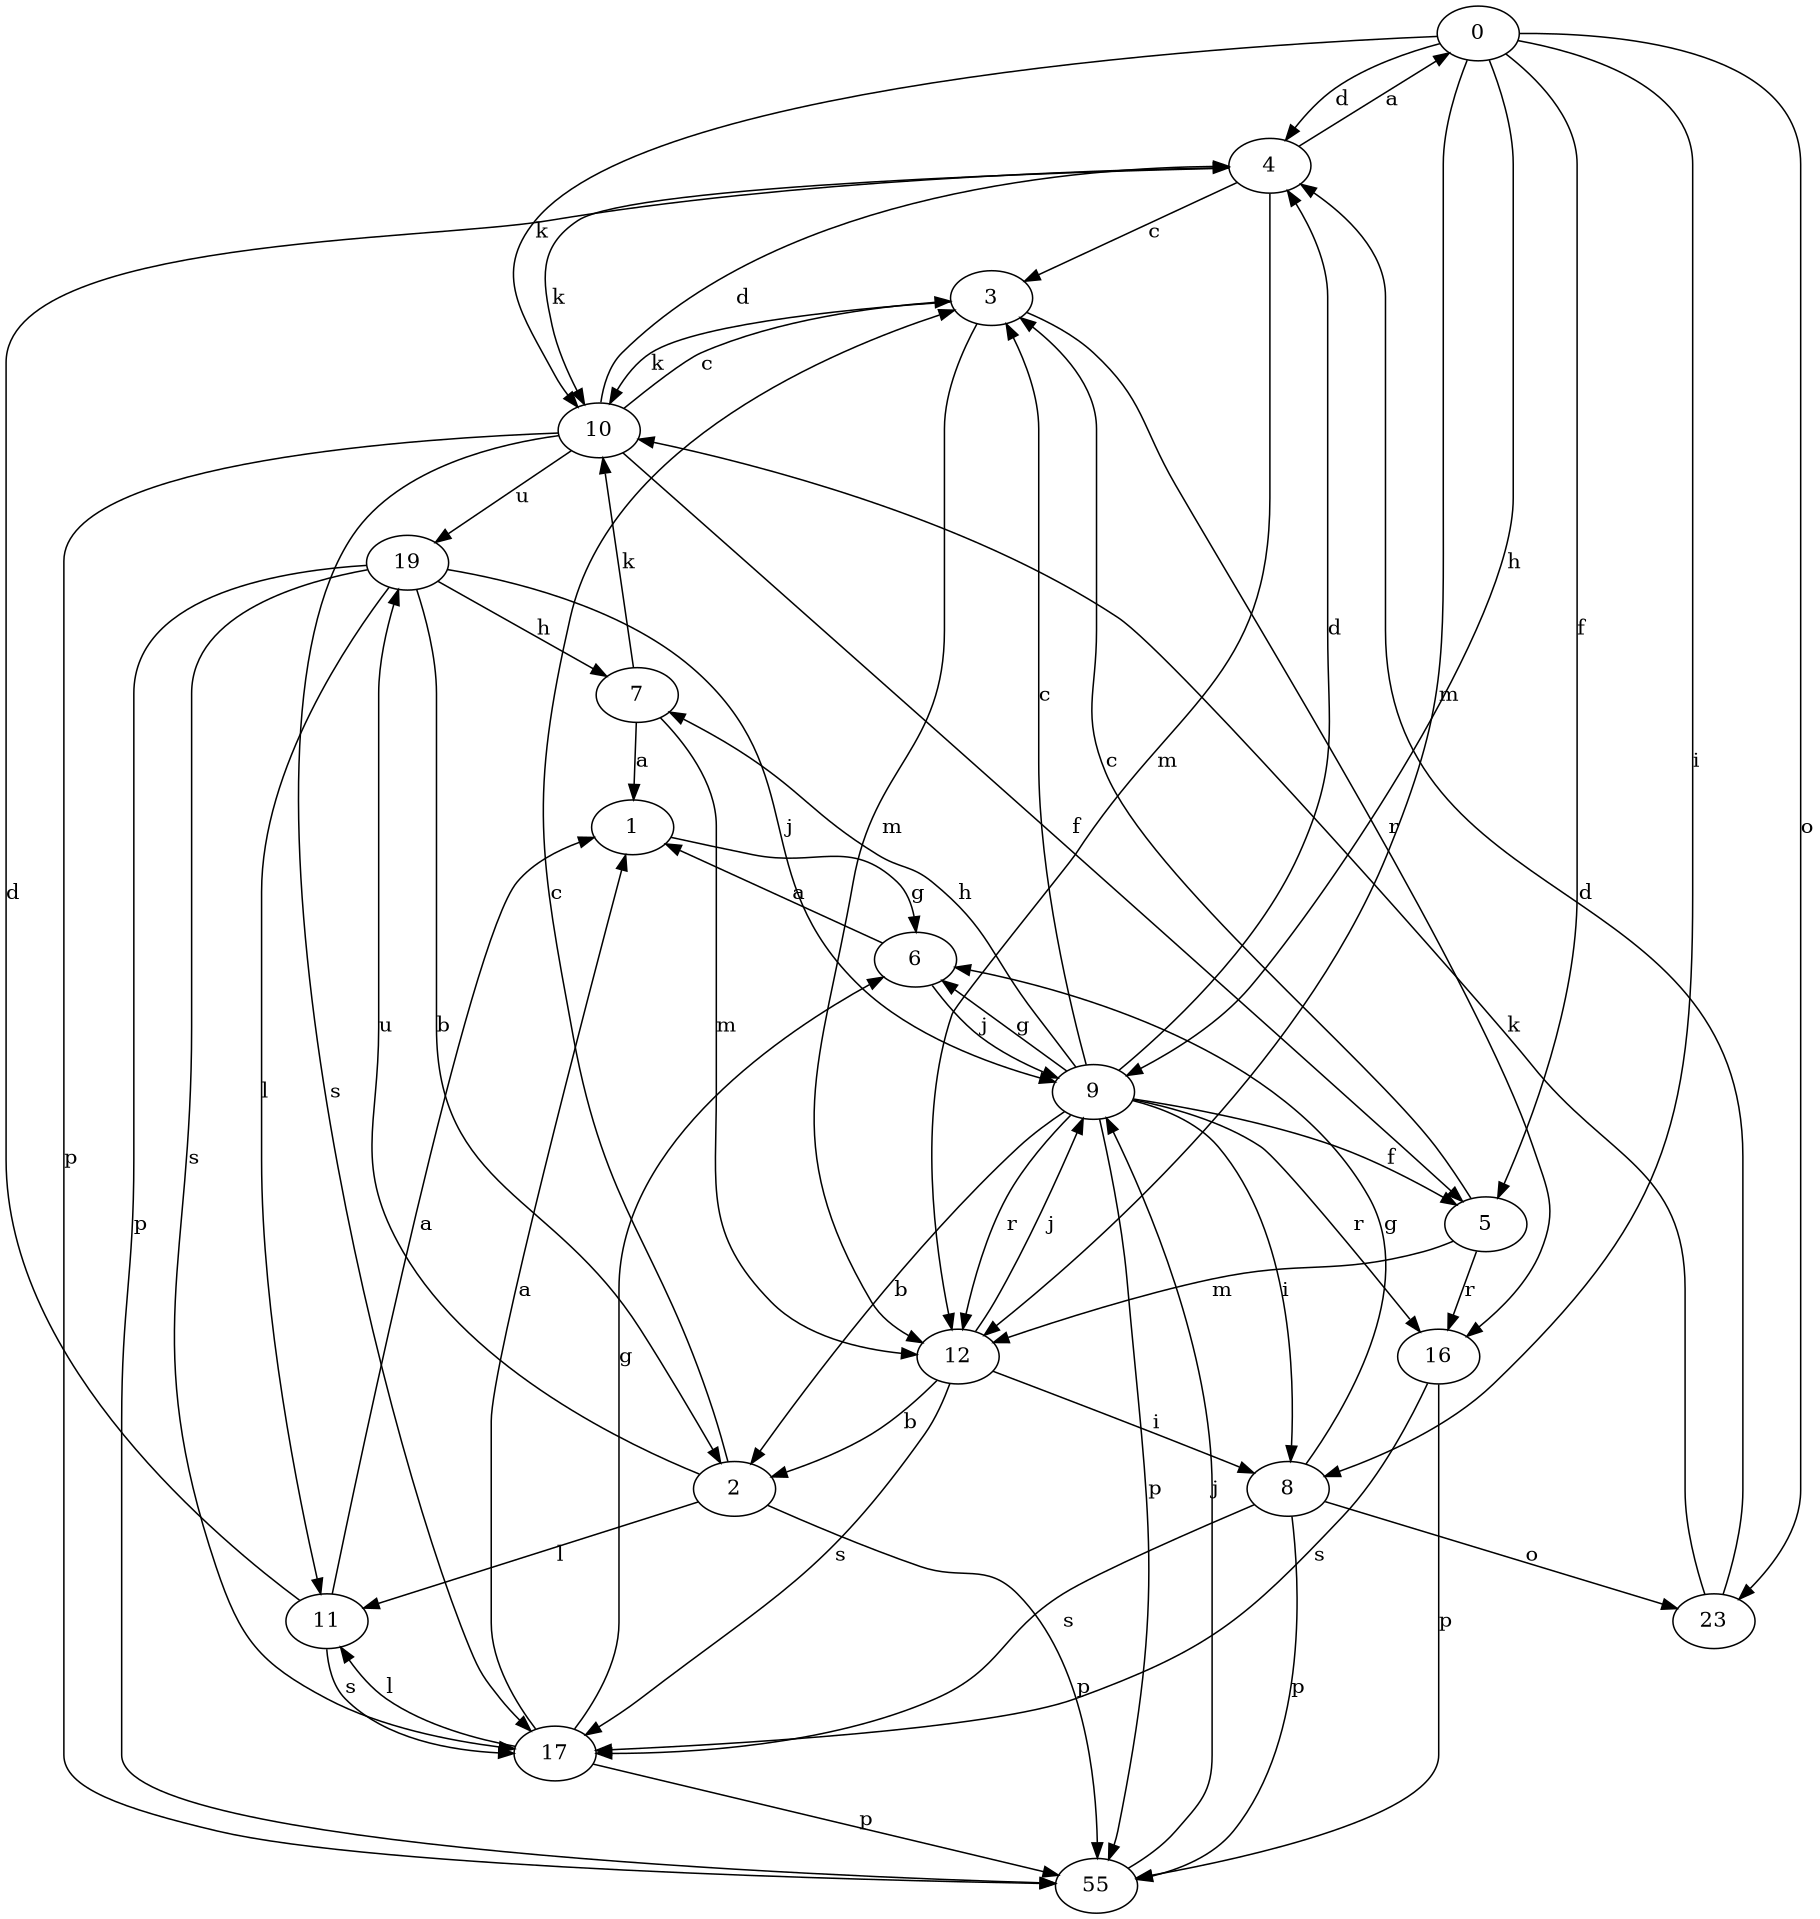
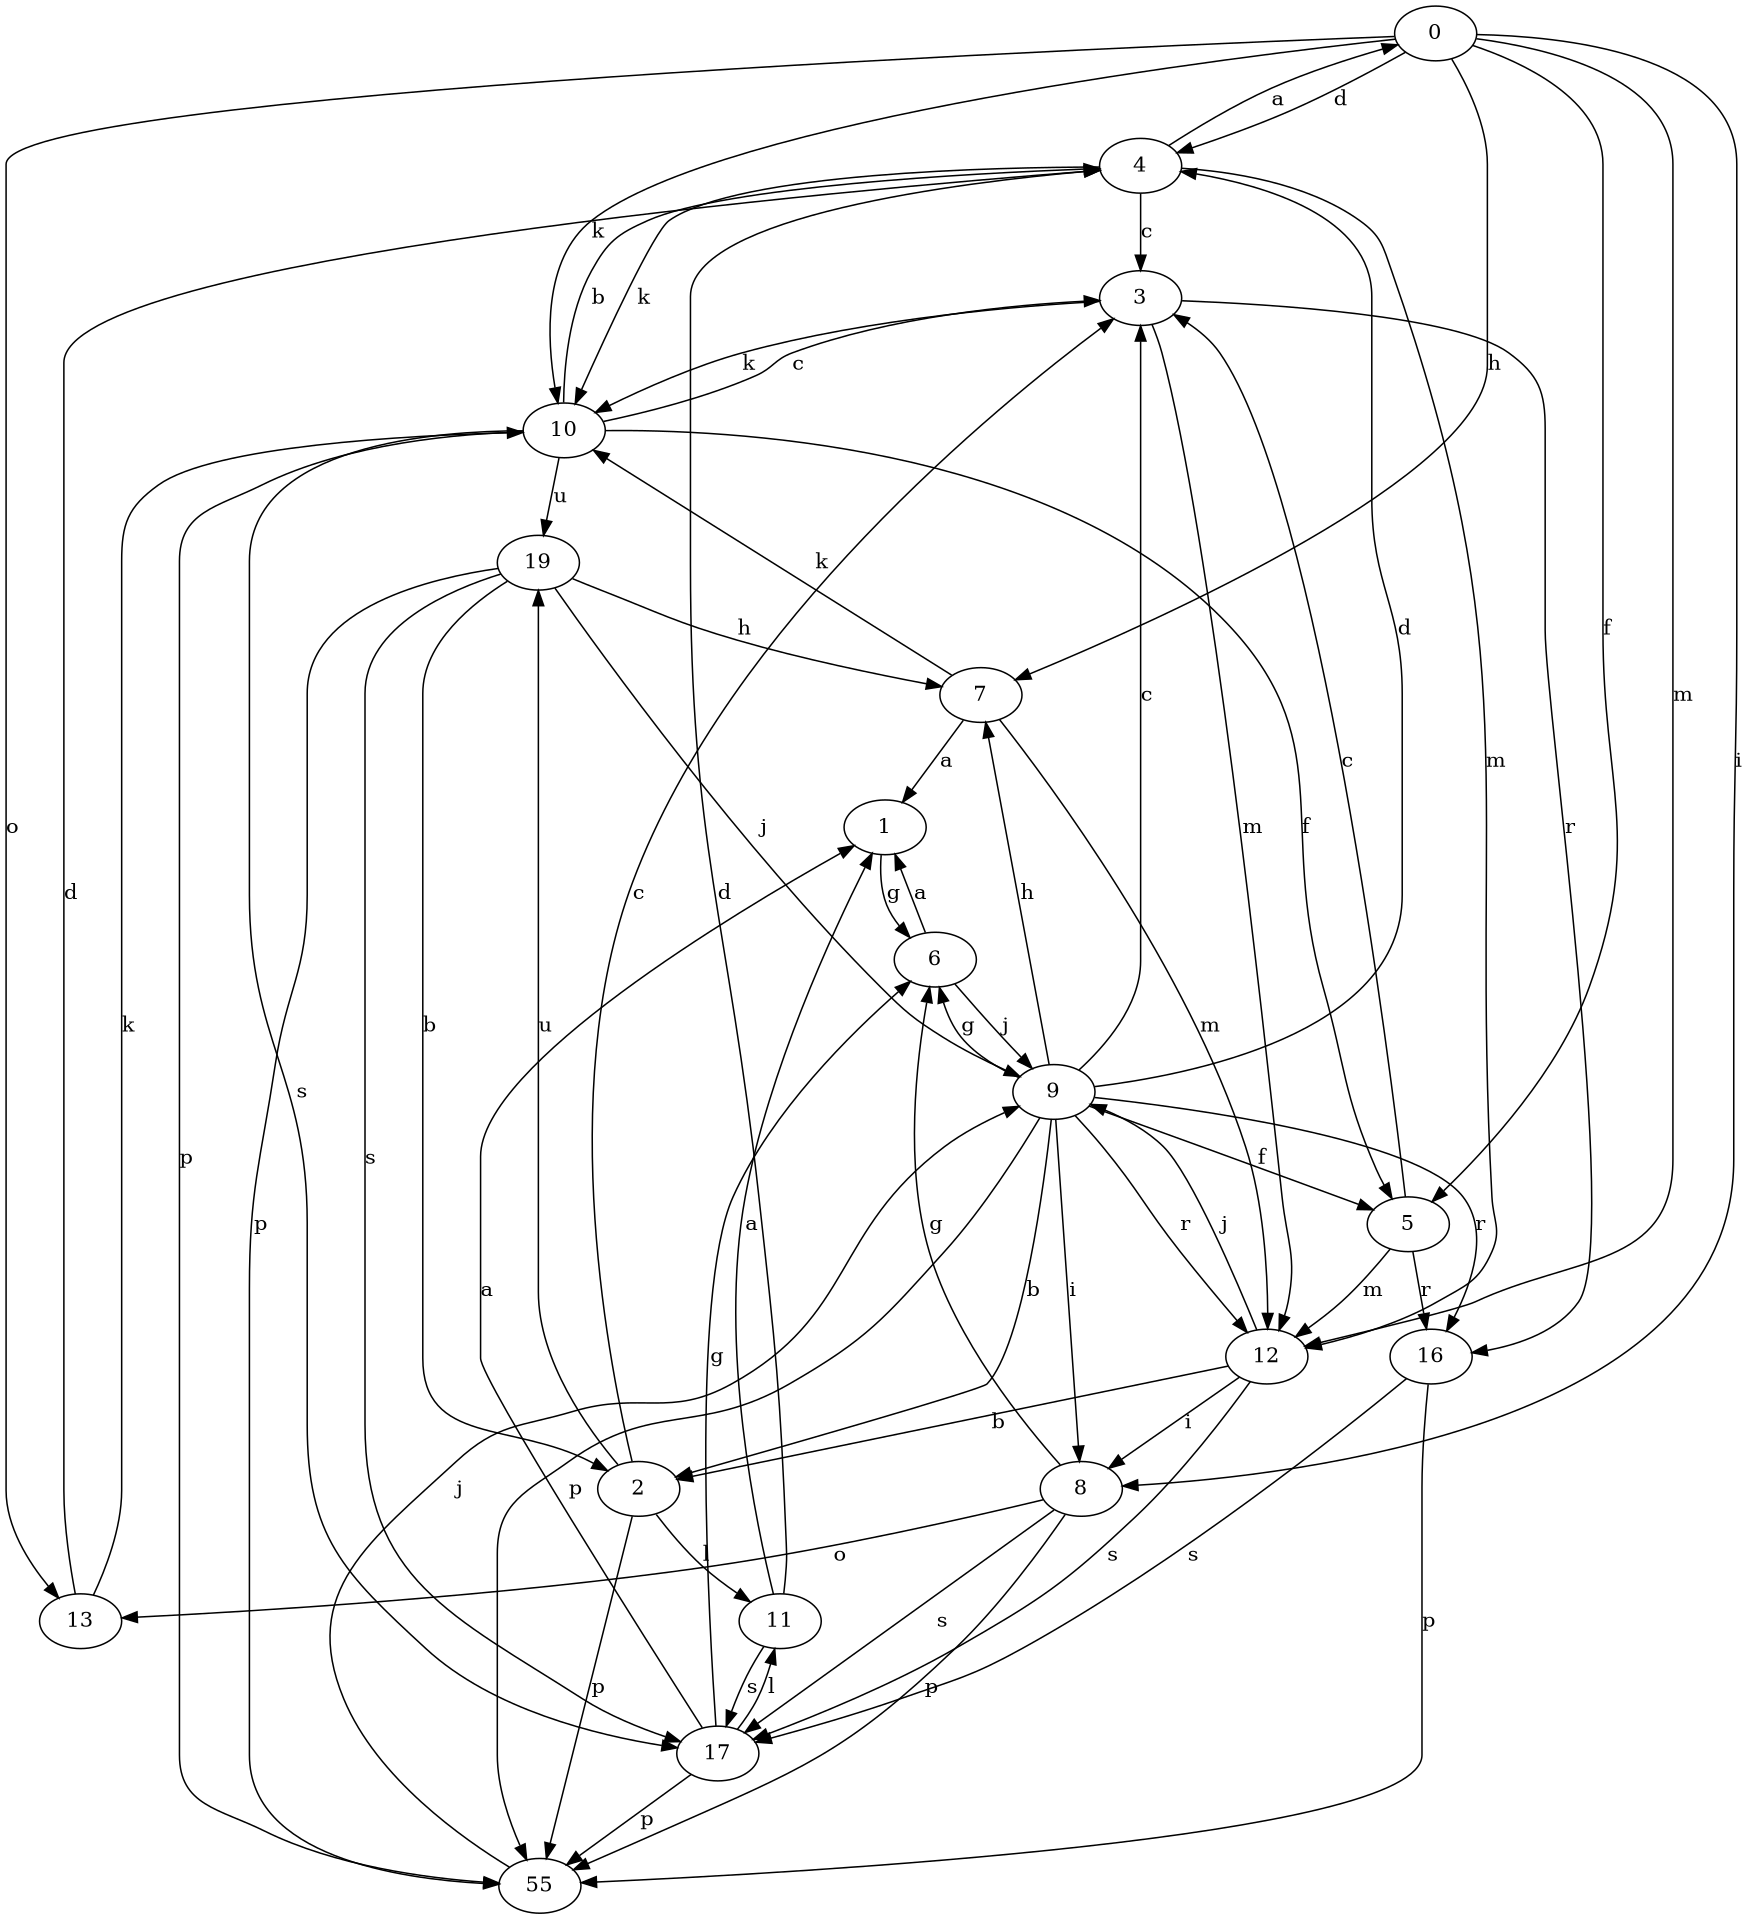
(744, 298) -> (599, 298)
(1479, 622) -> (1416, 466)
(262, 1070) -> none
(1714, 1621) -> (81, 1621)
